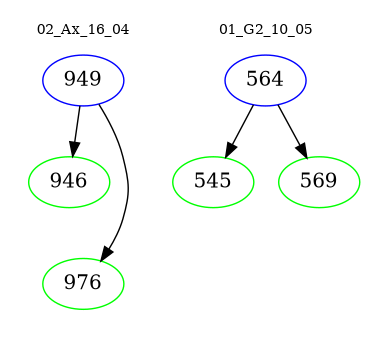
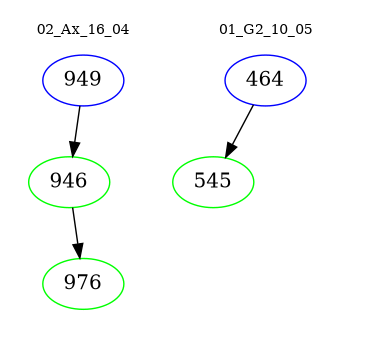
(266, 81) -> (266, 81)
(127, 176) -> (75, 226)
(319, 182) -> none
